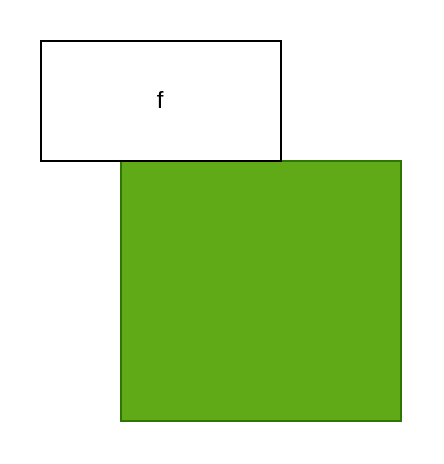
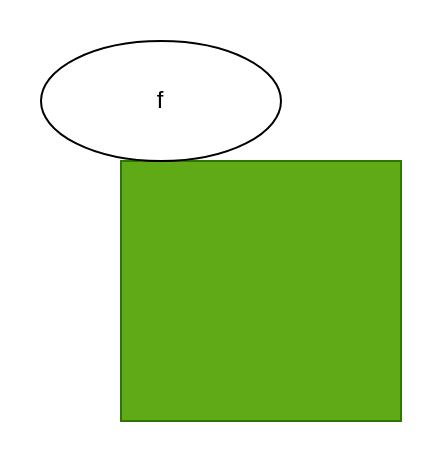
(161, 101) -> (161, 101)
